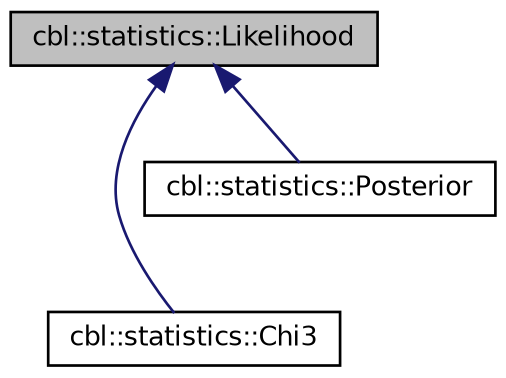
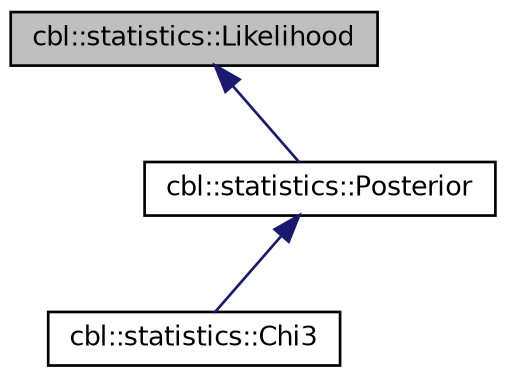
(117, 202) -> (248, 274)
